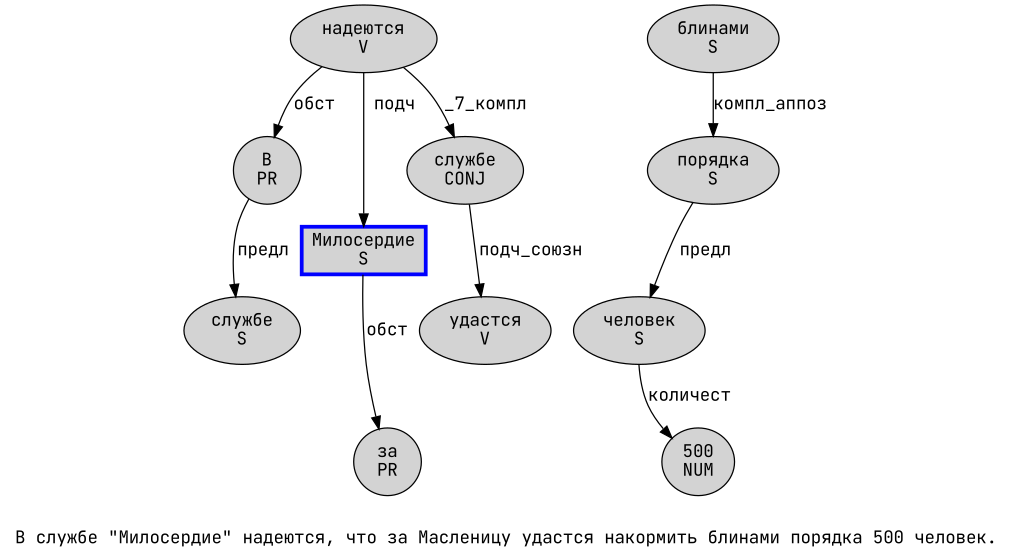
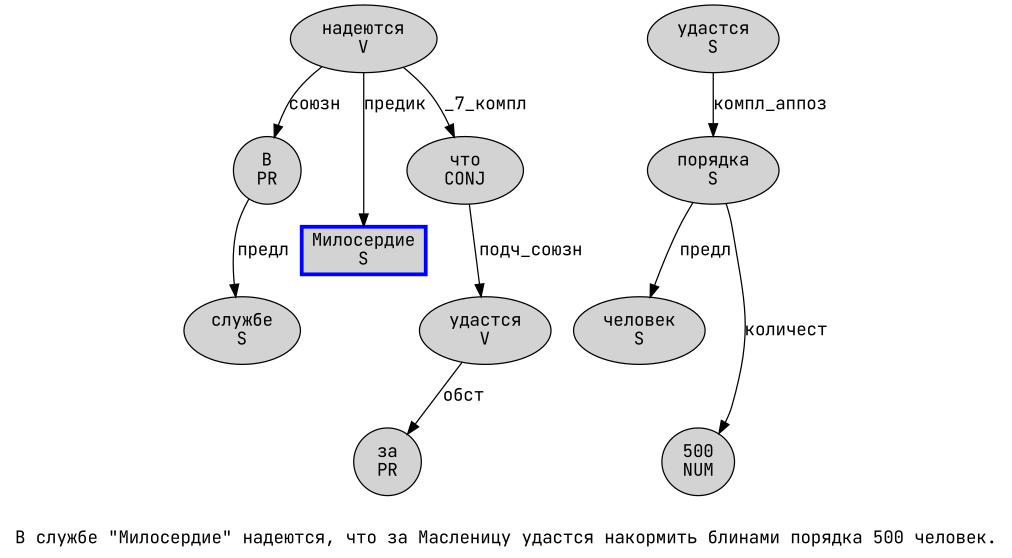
(713, 39) -> (713, 39)
(315, 105) -> (315, 105)
(395, 105) -> (395, 105)
(465, 170) -> (465, 170)
(365, 346) -> (439, 393)
(645, 399) -> (745, 313)
